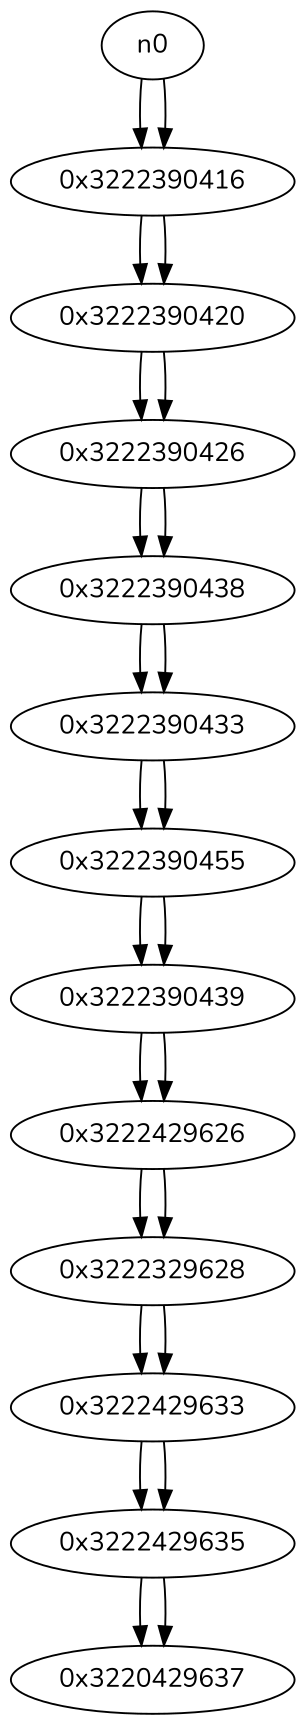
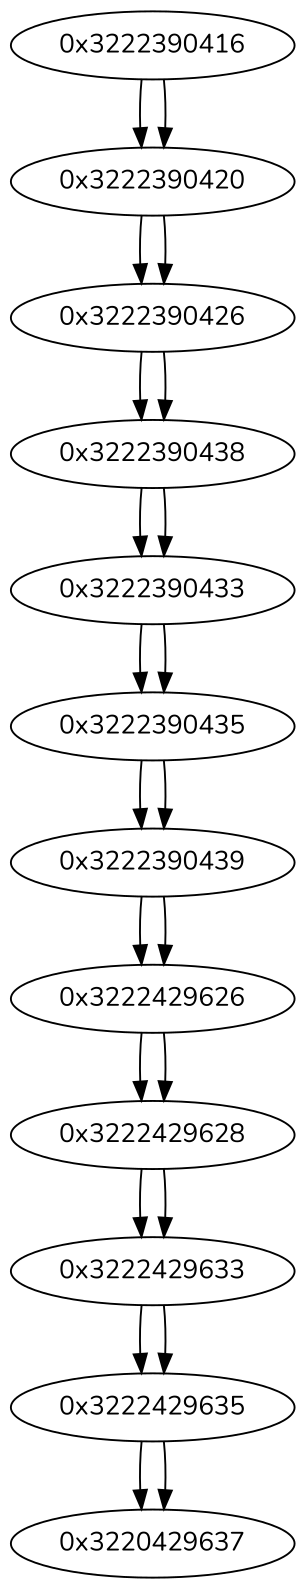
(153, 45) -> none
(153, 863) -> (153, 726)
(153, 1271) -> (153, 1135)
